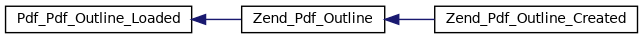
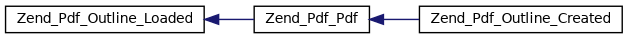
(99, 19) -> (105, 19)
(313, 19) -> (312, 19)
